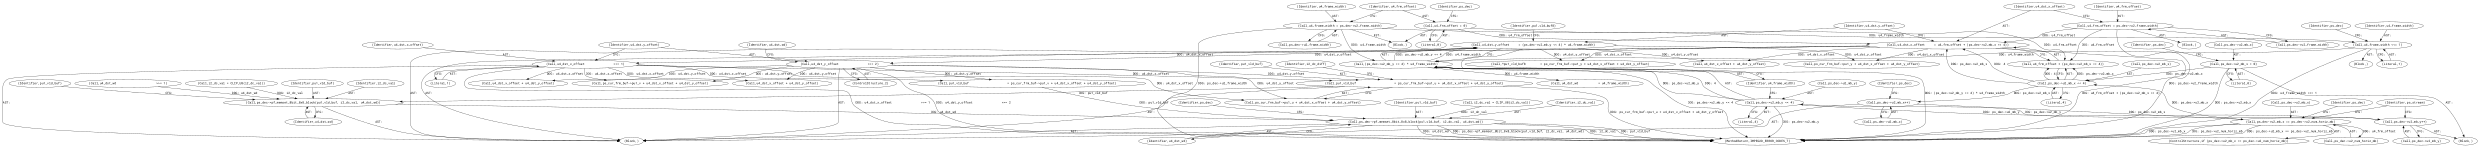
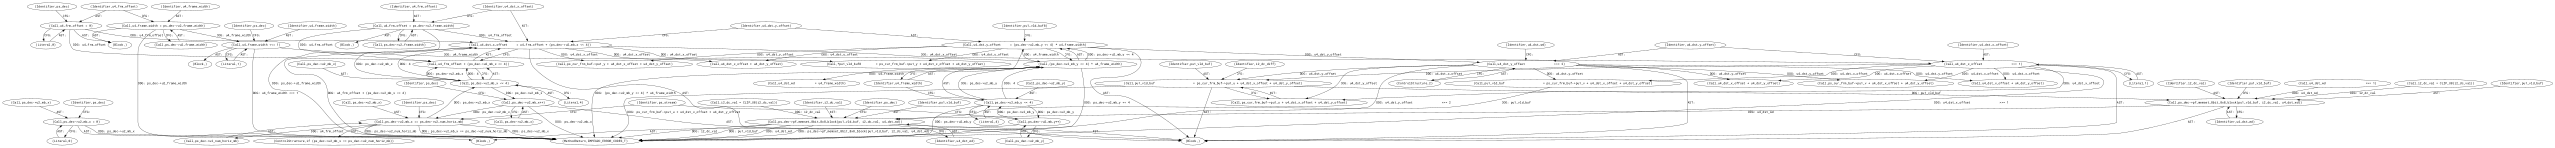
(1351, 49) -> none
(2150, 74) -> none
none -> (553, 125)
